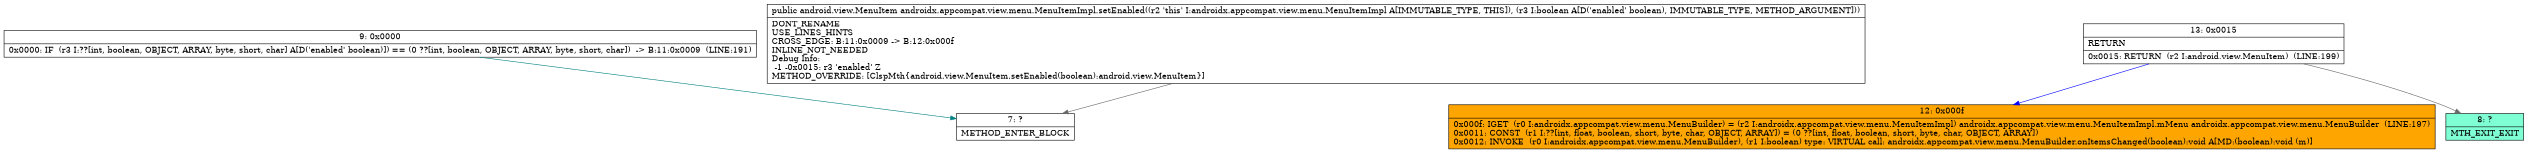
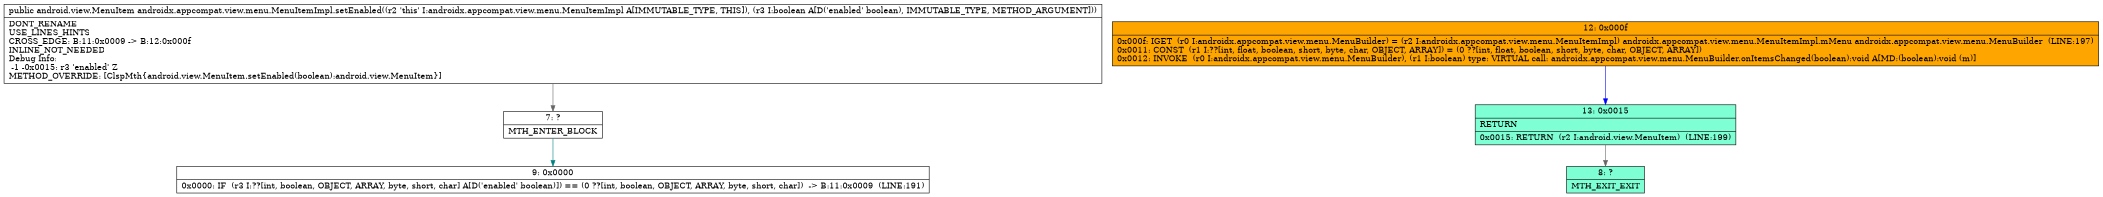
(2214, 44) -> (1606, 125)
(2084, 83) -> (1606, 82)
(715, 88) -> (553, 149)
(1015, 133) -> (553, 131)
